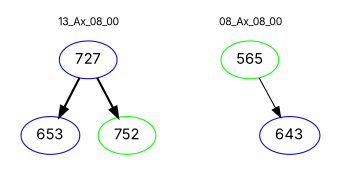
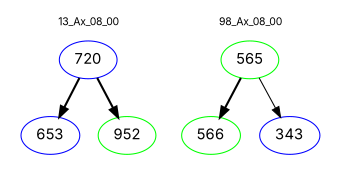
(251, 23) -> (251, 23)
(88, 60) -> (88, 60)
(127, 135) -> (127, 135)
none -> (211, 135)
(290, 135) -> (290, 135)
